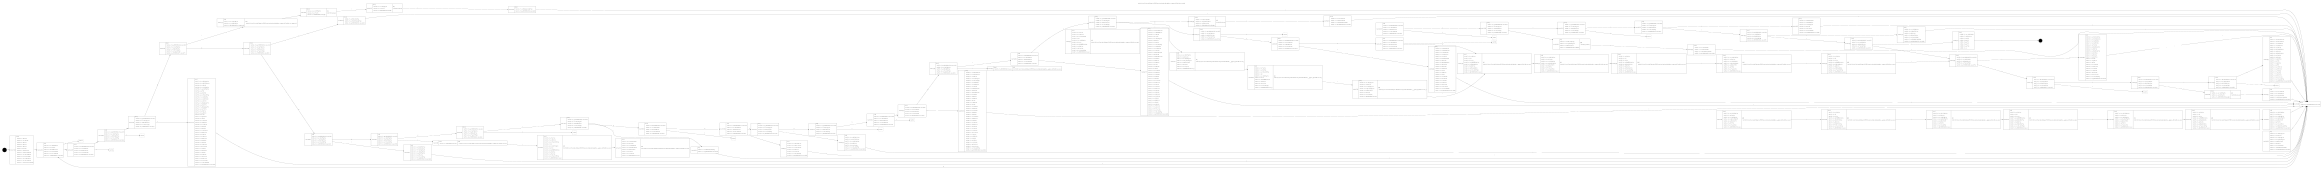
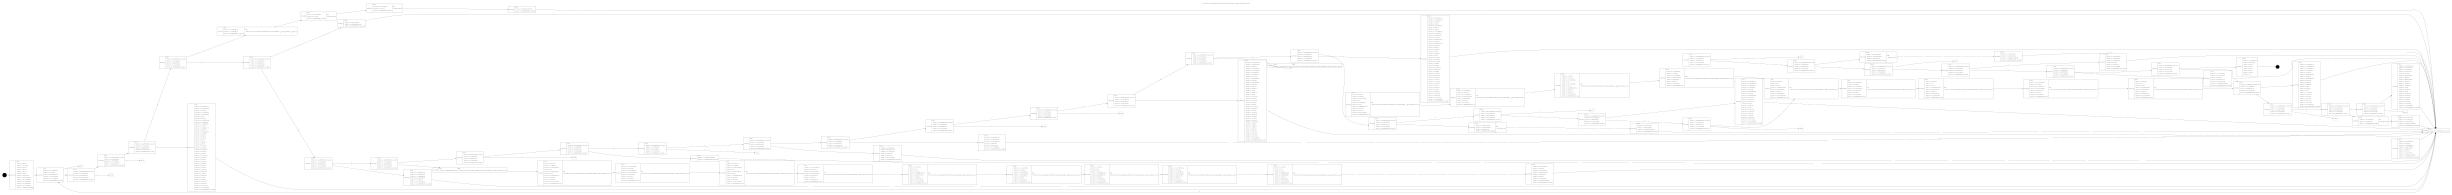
none -> (757, 173)
